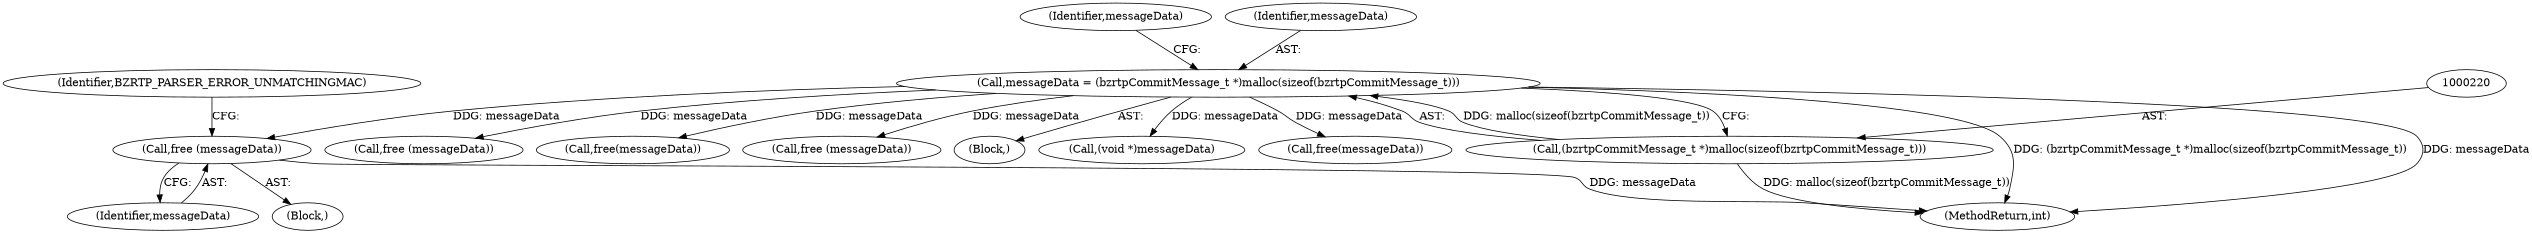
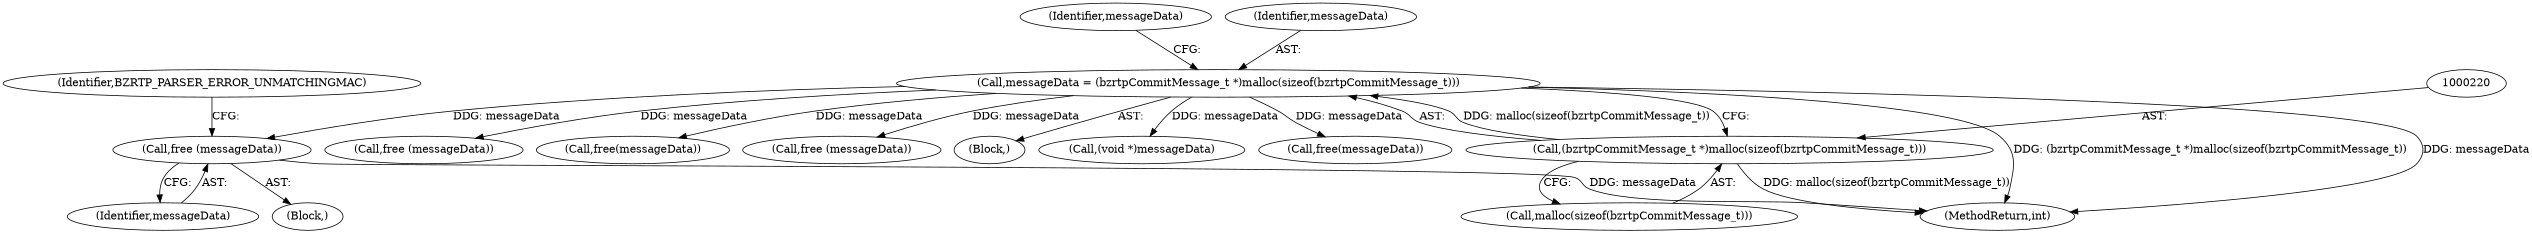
none -> (1629, 217)
